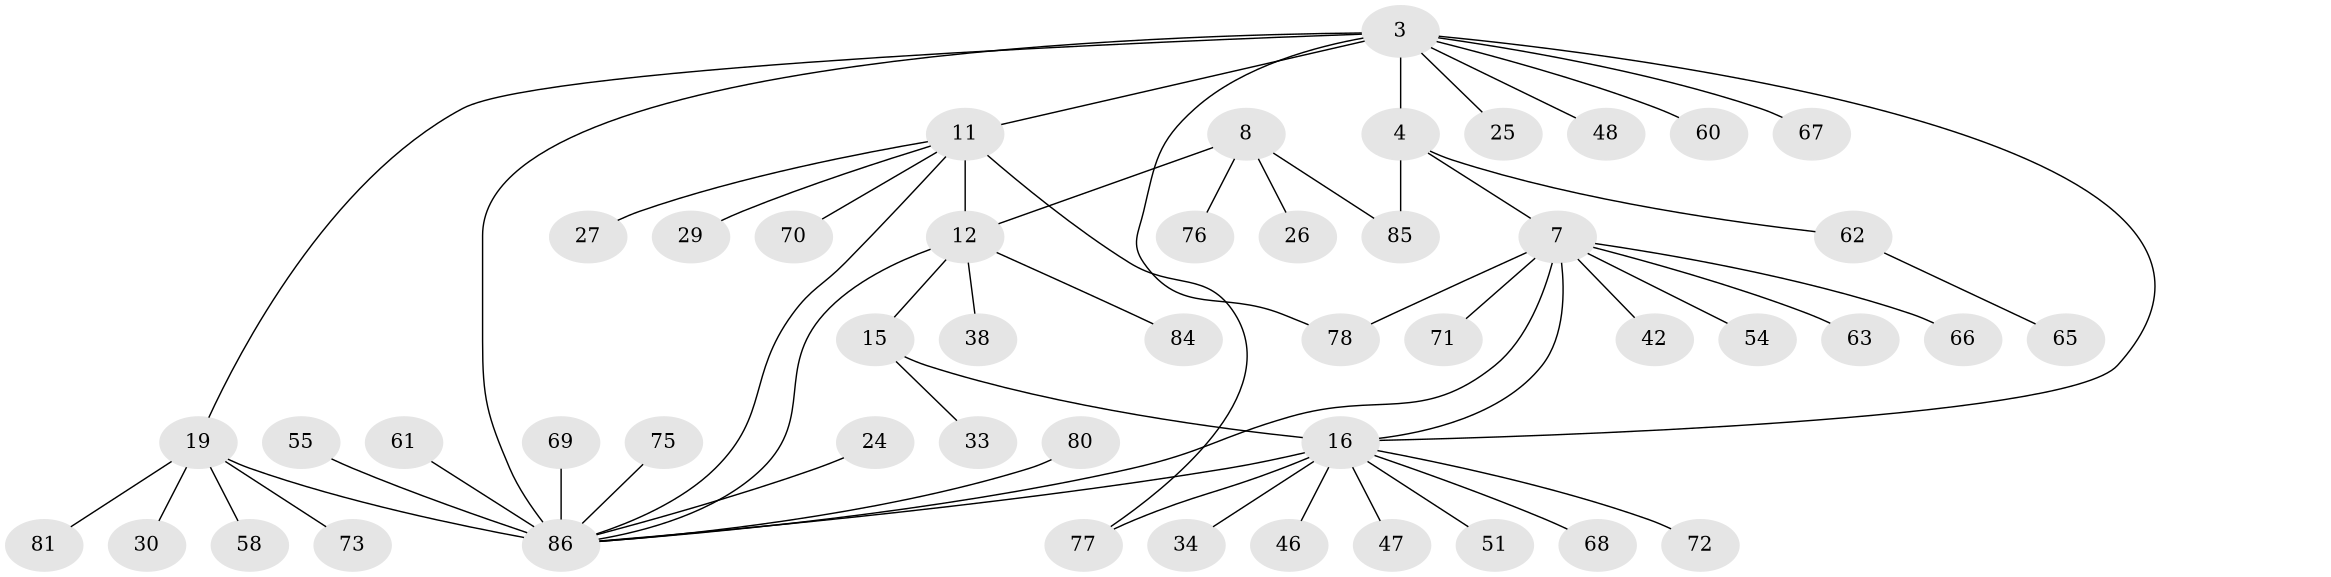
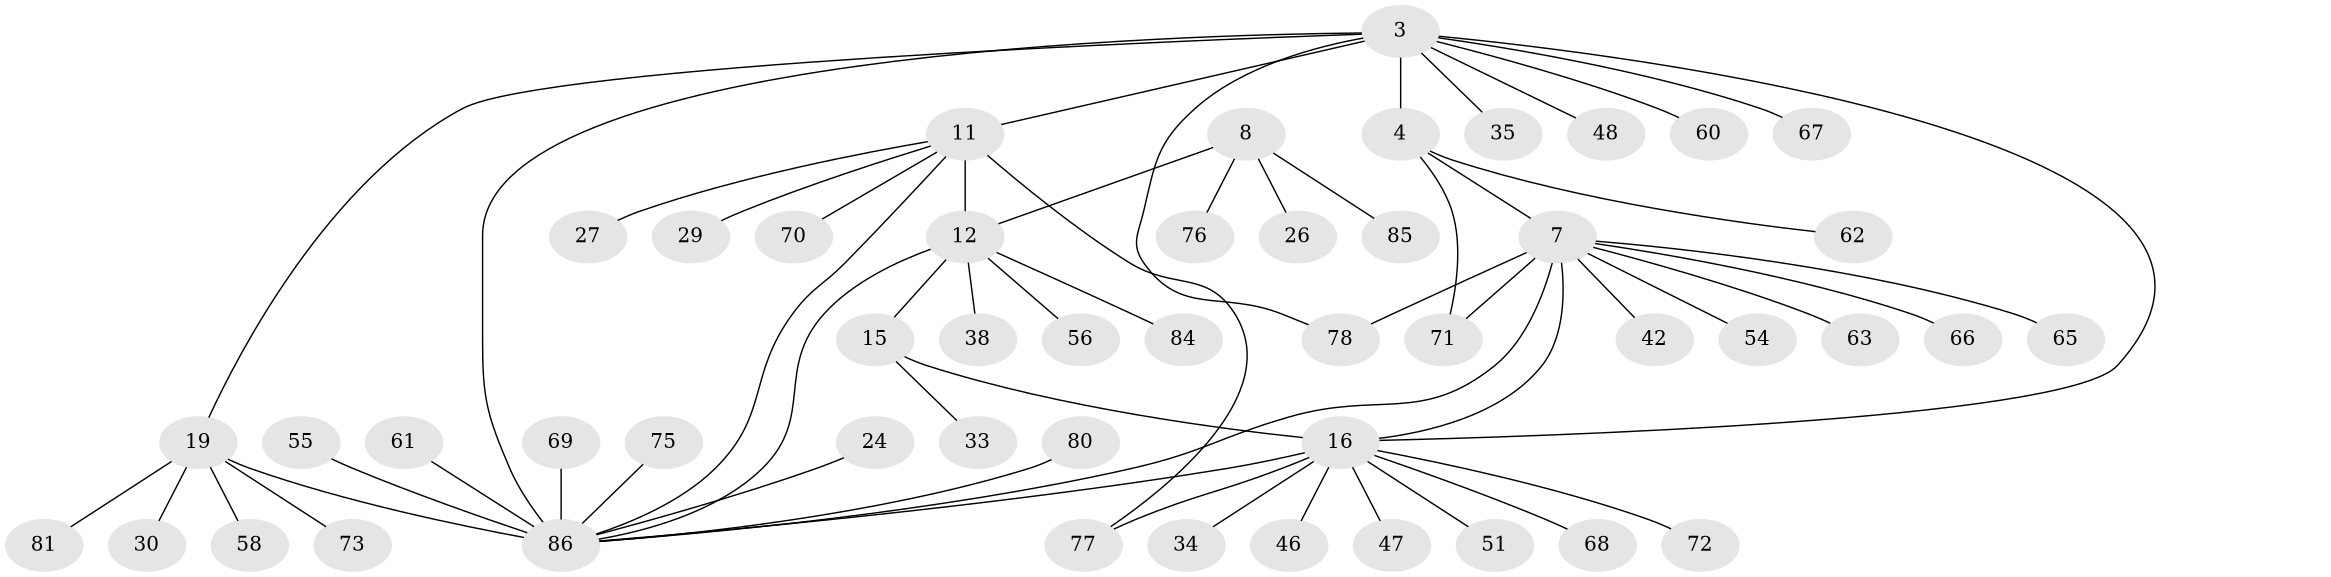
(1503, 134) -> (1503, 134)
(1401, 186) -> (1456, 231)
(1960, 288) -> (1819, 269)
none -> (1081, 340)
